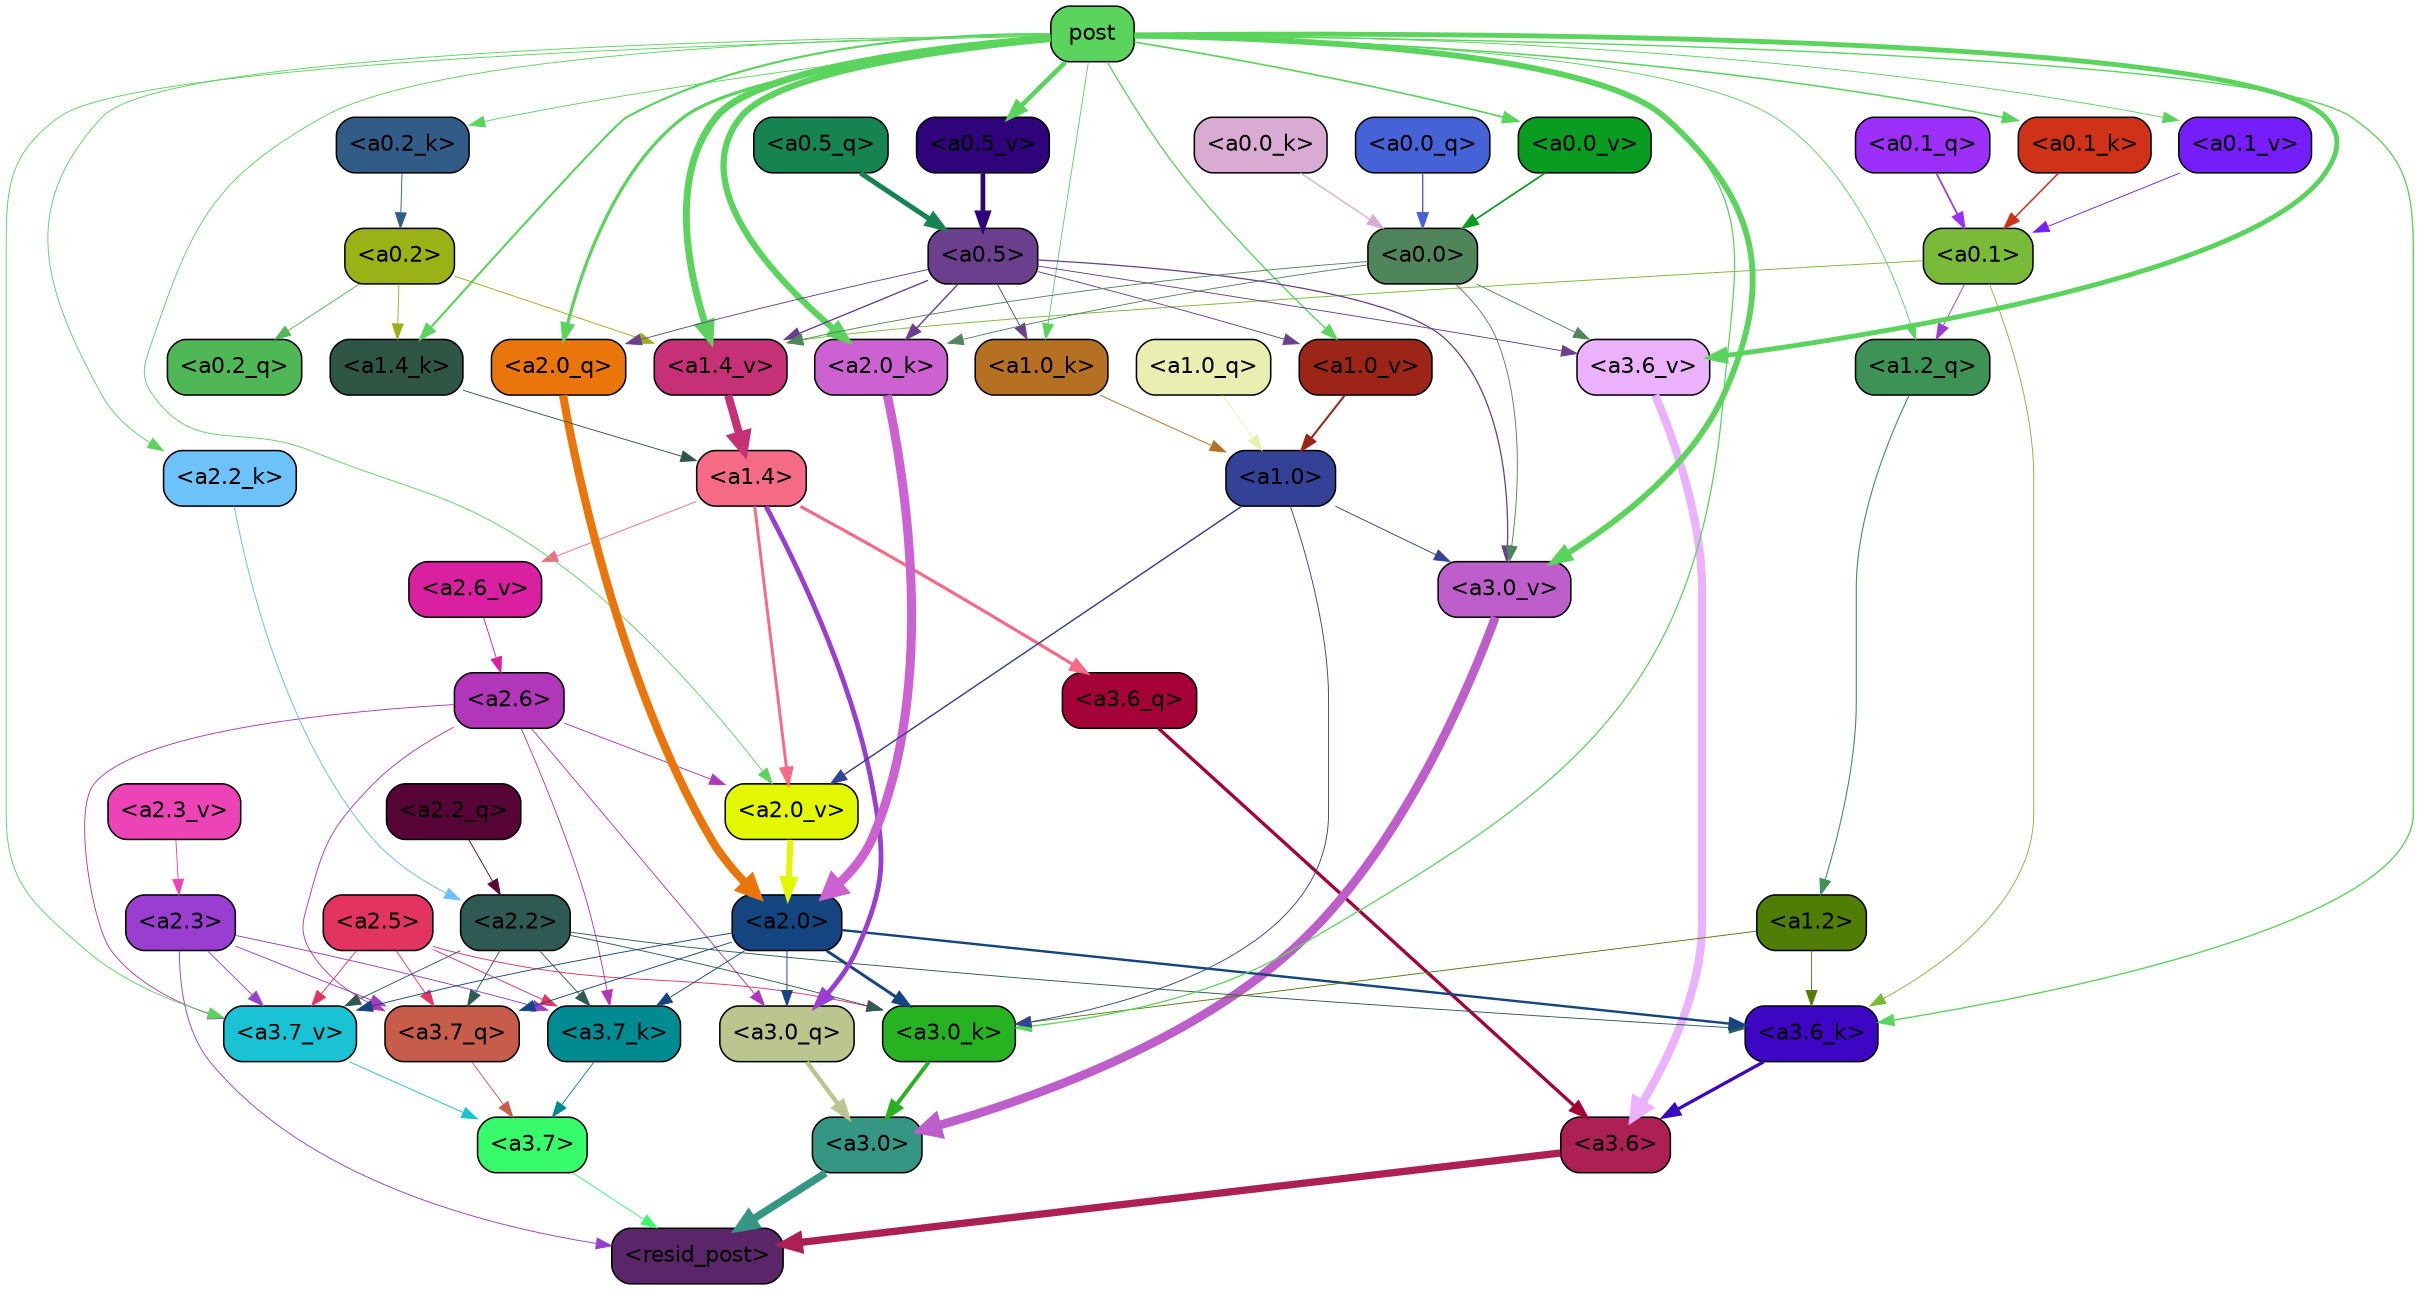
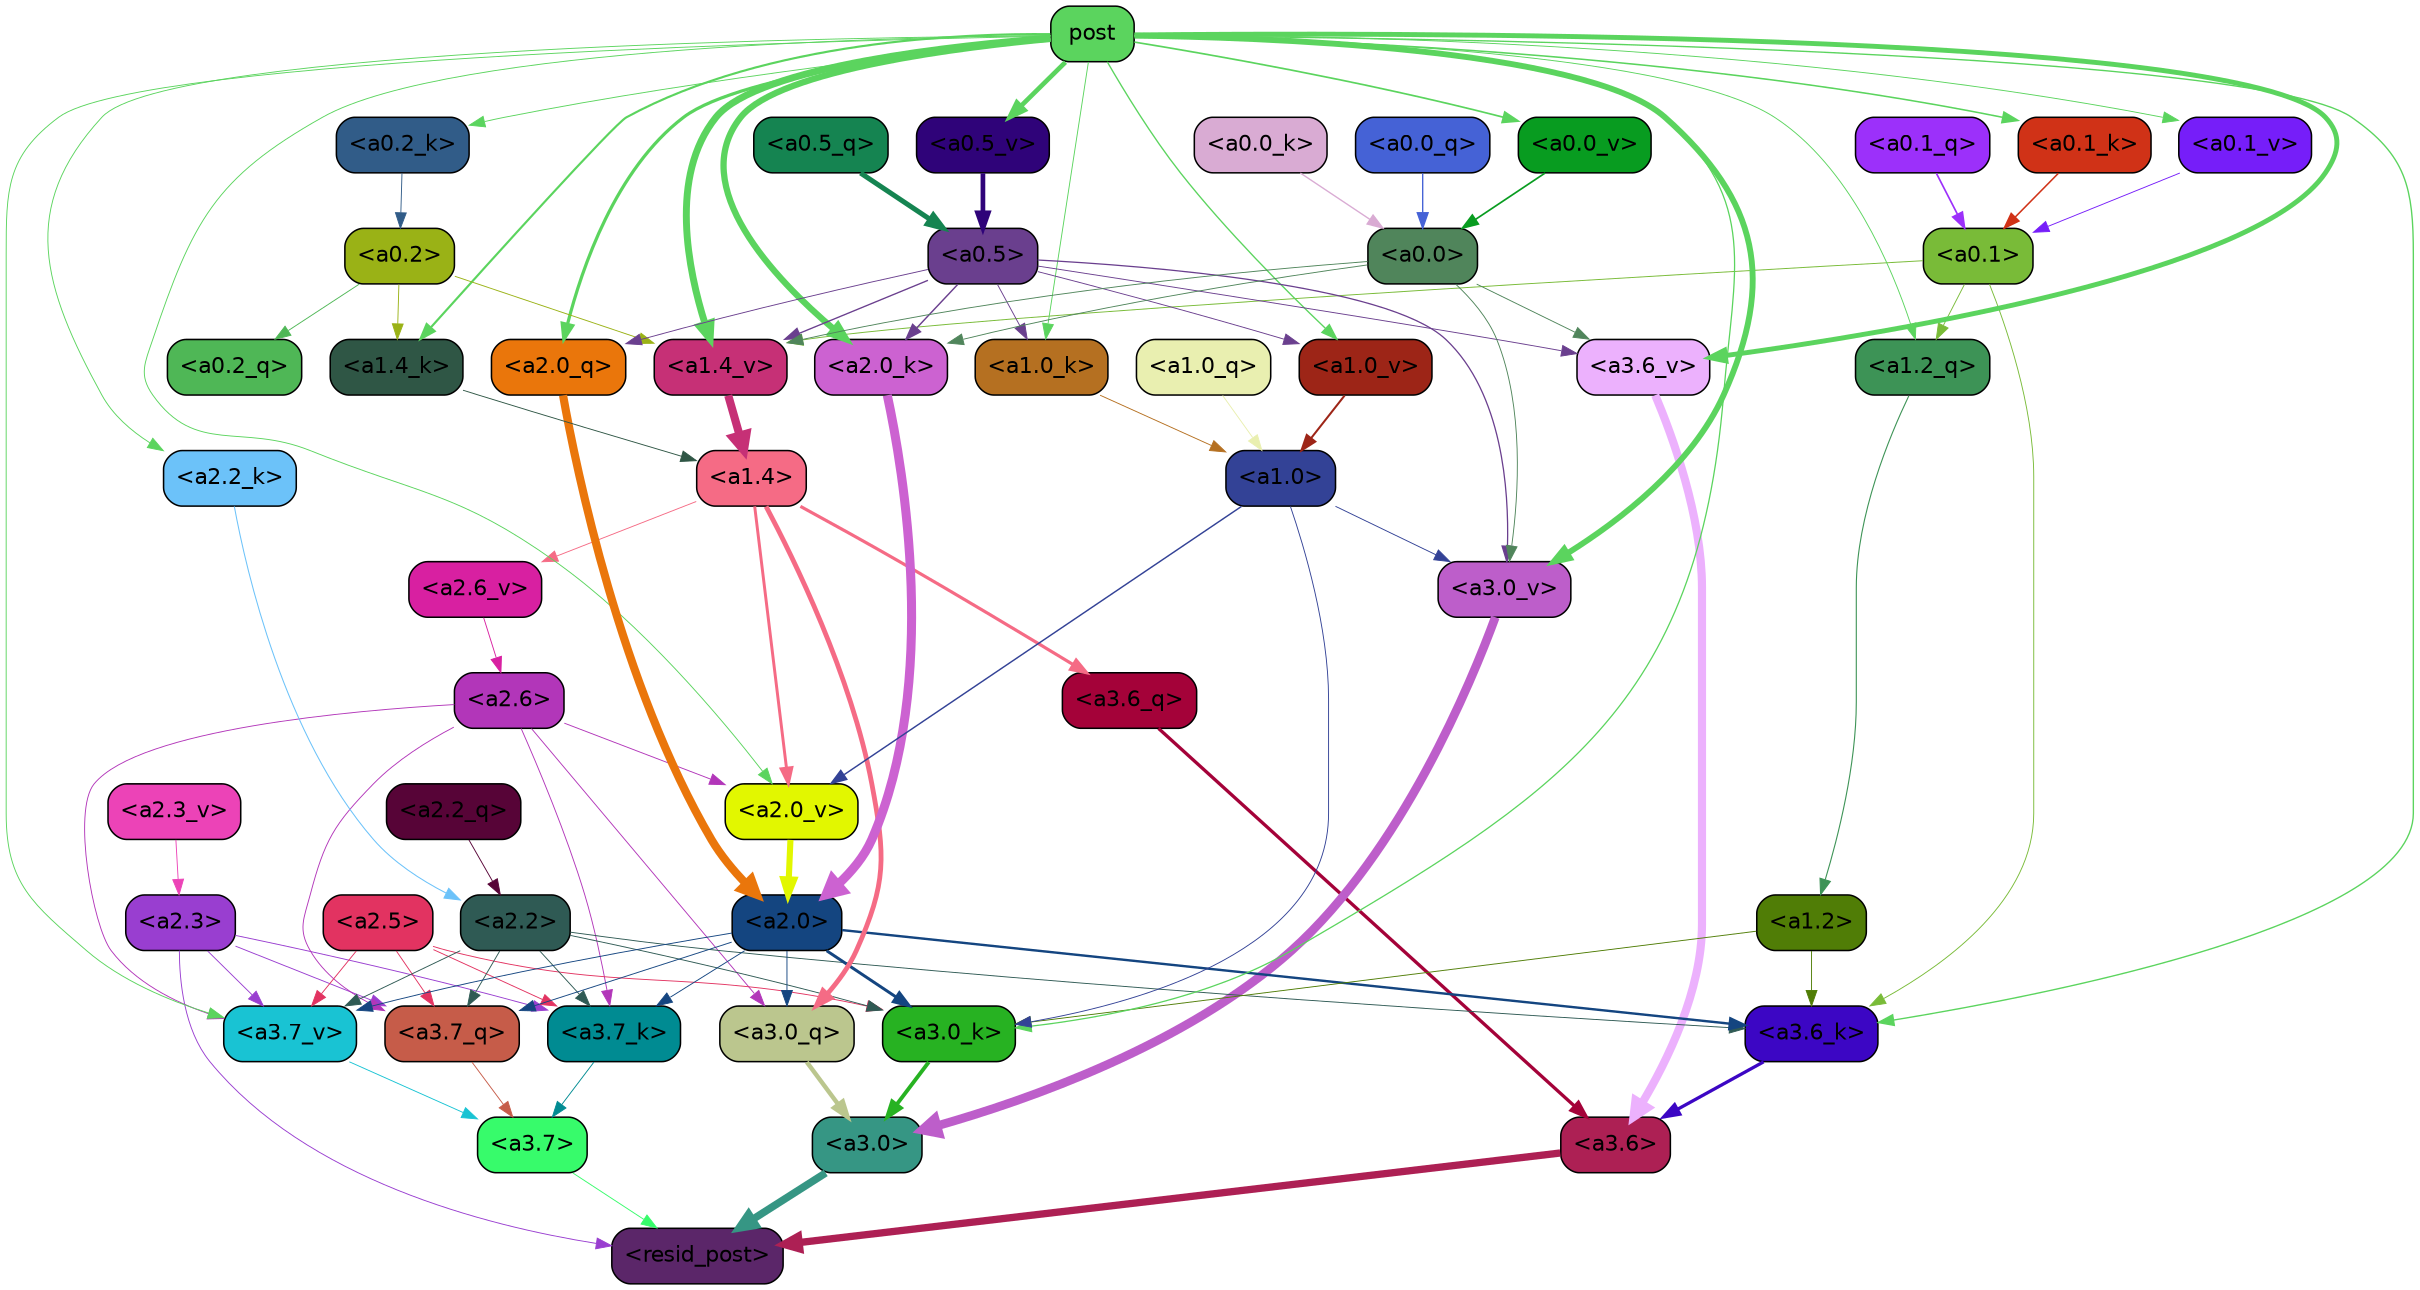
(1954, 305) -> (1954, 305)
(864, 748) -> (864, 748)
